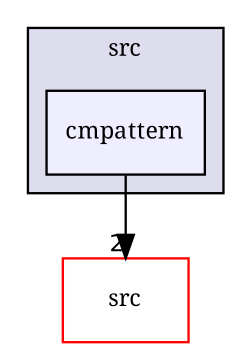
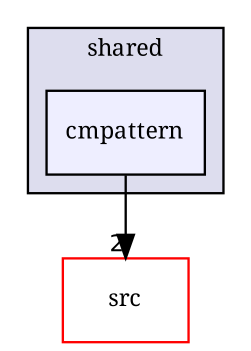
(126, 50) -> (126, 50)
